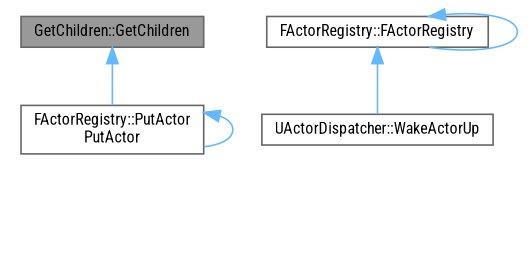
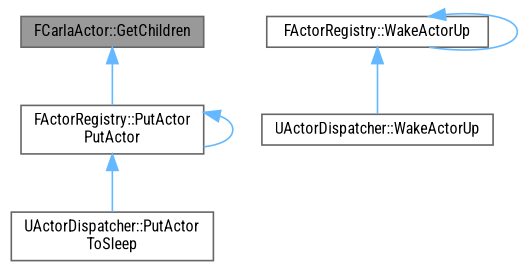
(112, 32) -> (112, 32)
(377, 32) -> (377, 32)
none -> (112, 236)
